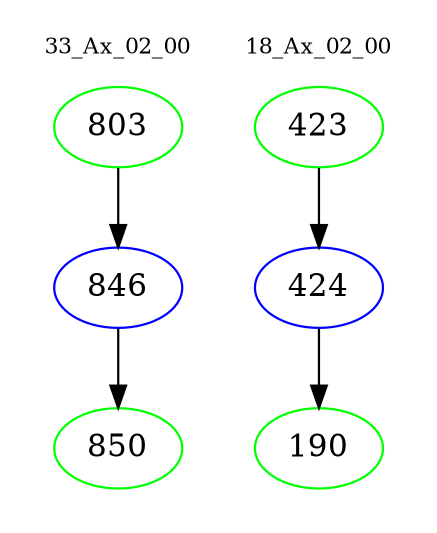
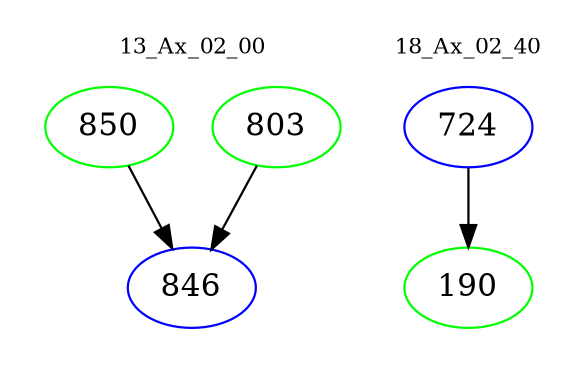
(118, 48) -> (193, 48)
(319, 48) -> (468, 48)
(319, 127) -> none
(319, 288) -> (468, 127)
(118, 357) -> (145, 197)
